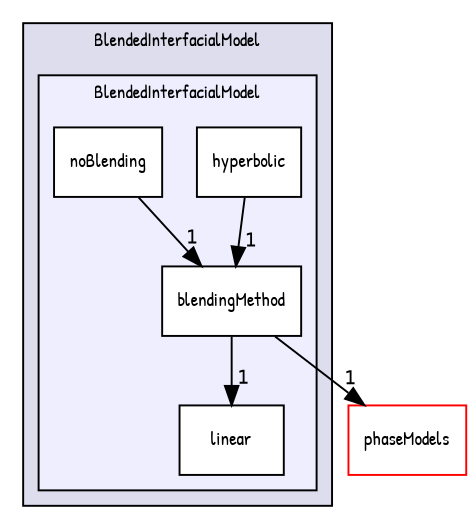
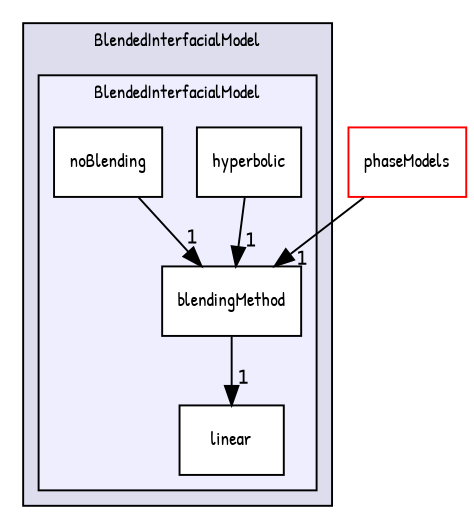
(304, 359) -> (344, 213)
